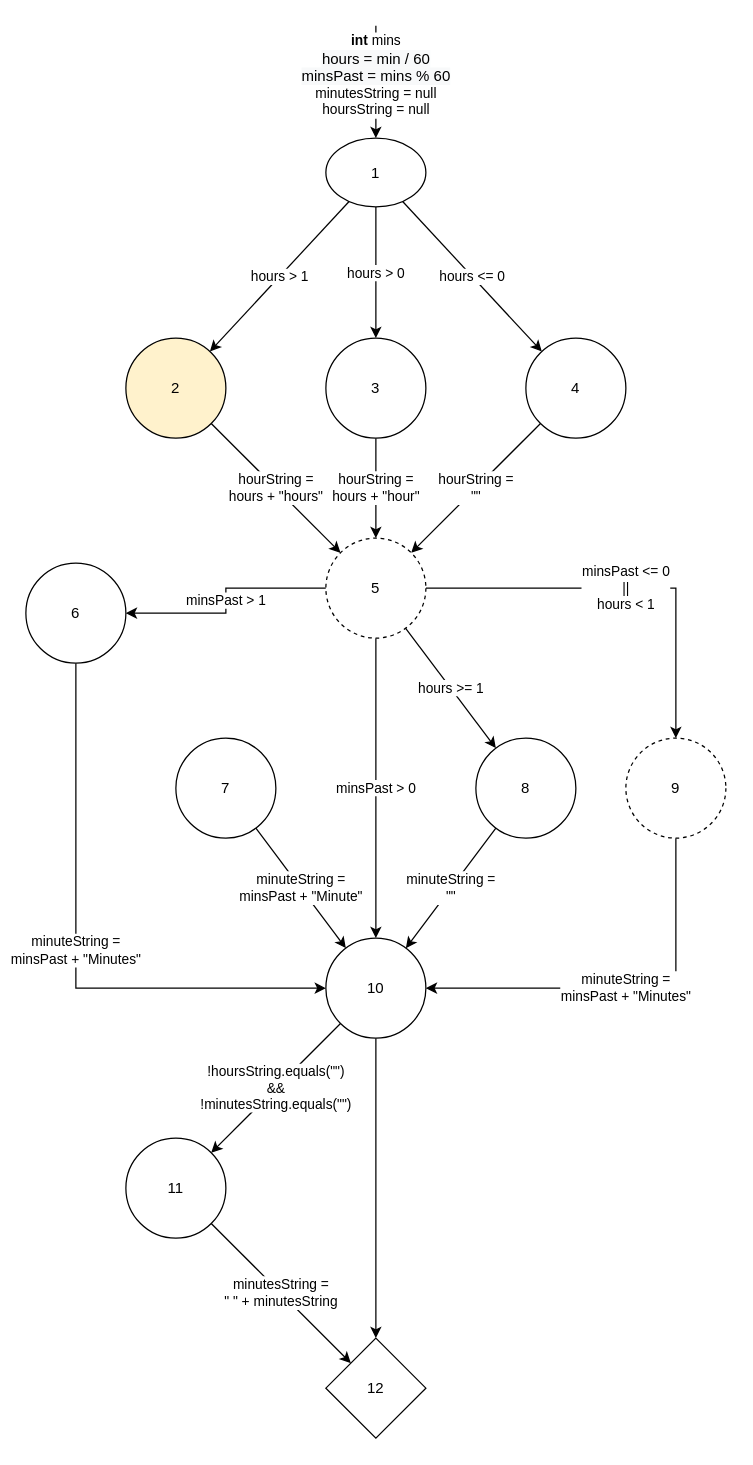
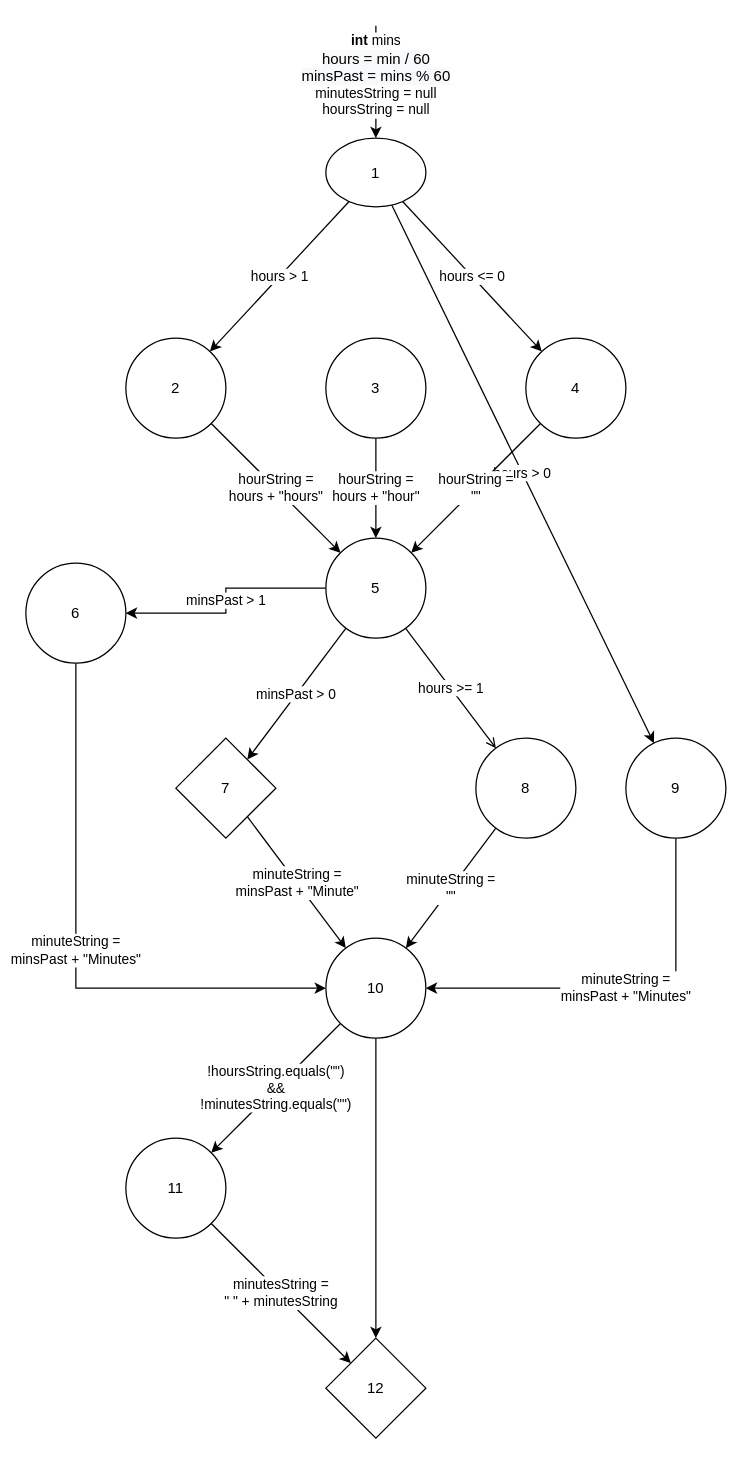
(376, 268) -> (521, 471)
(176, 388) -> (176, 388)
(376, 588) -> (376, 588)
(504, 588) -> none
(490, 740) -> (491, 742)
(376, 784) -> (299, 691)
(226, 788) -> (226, 788)
(676, 788) -> (676, 788)
